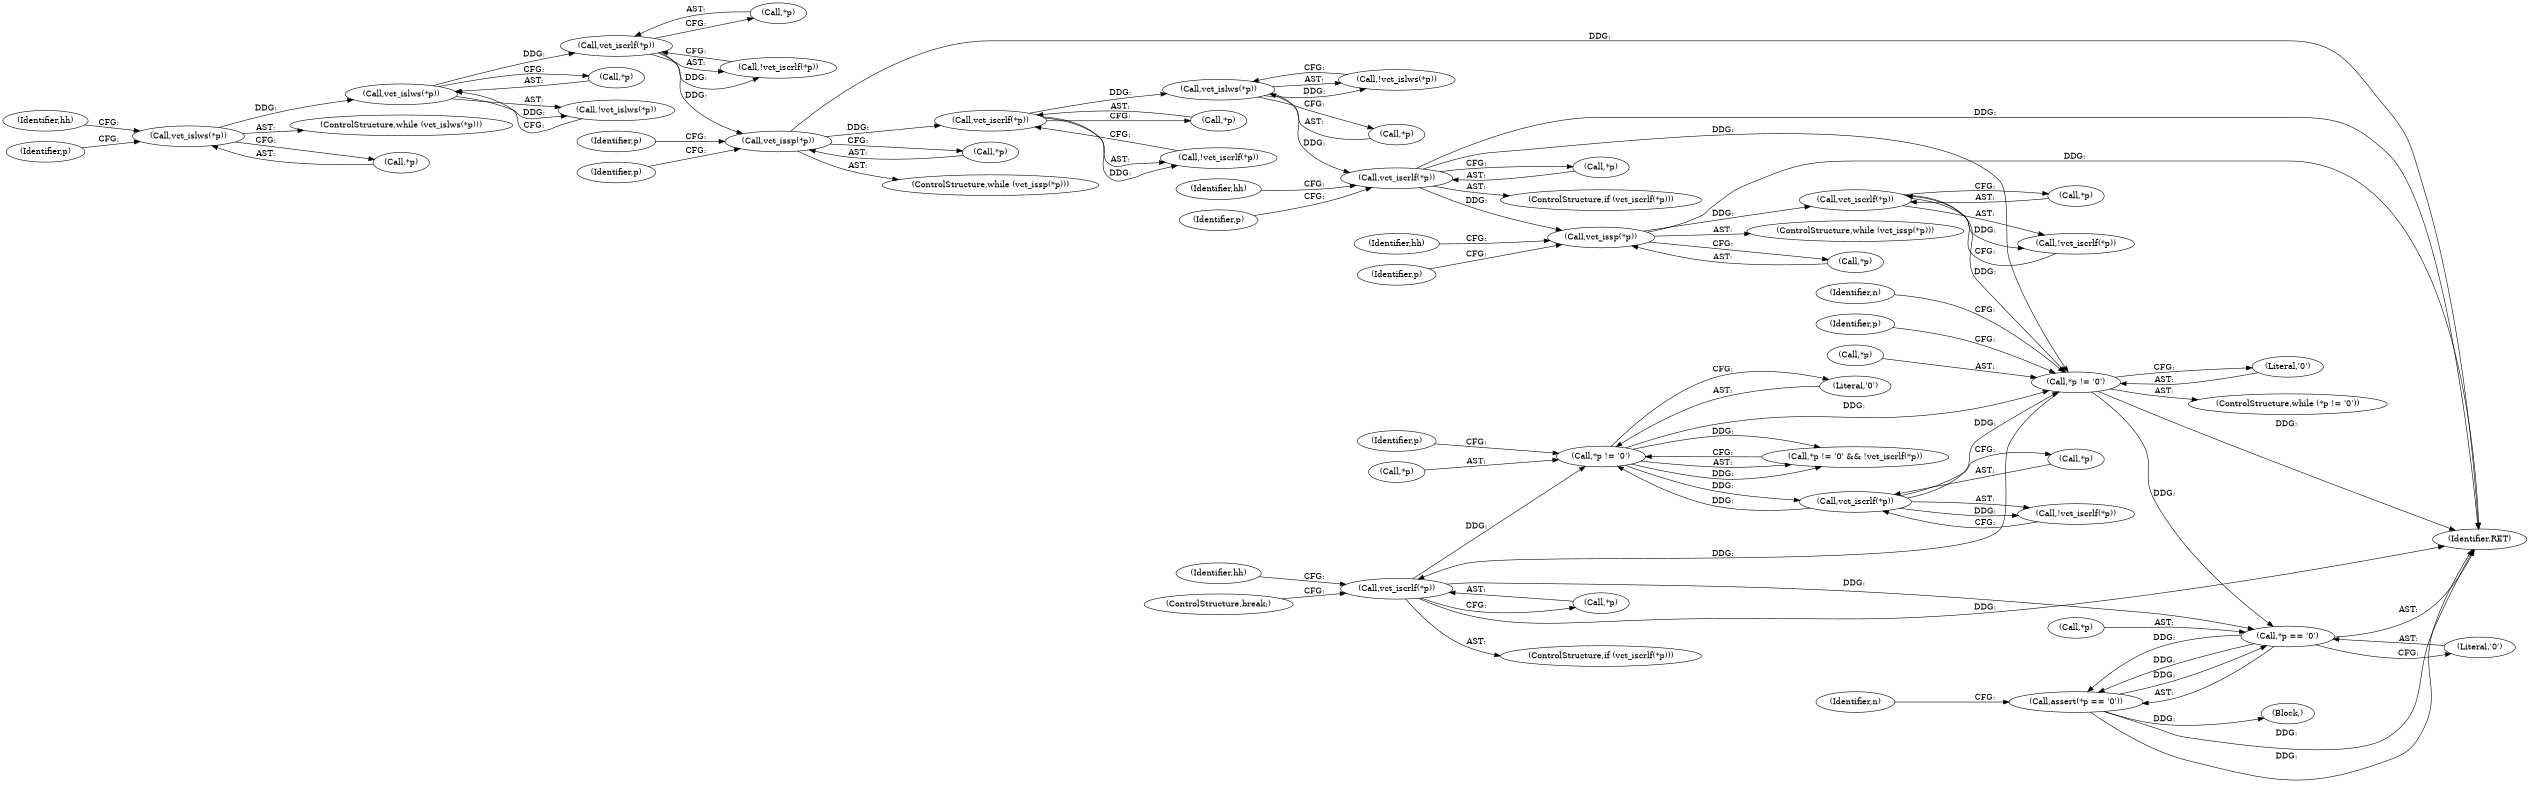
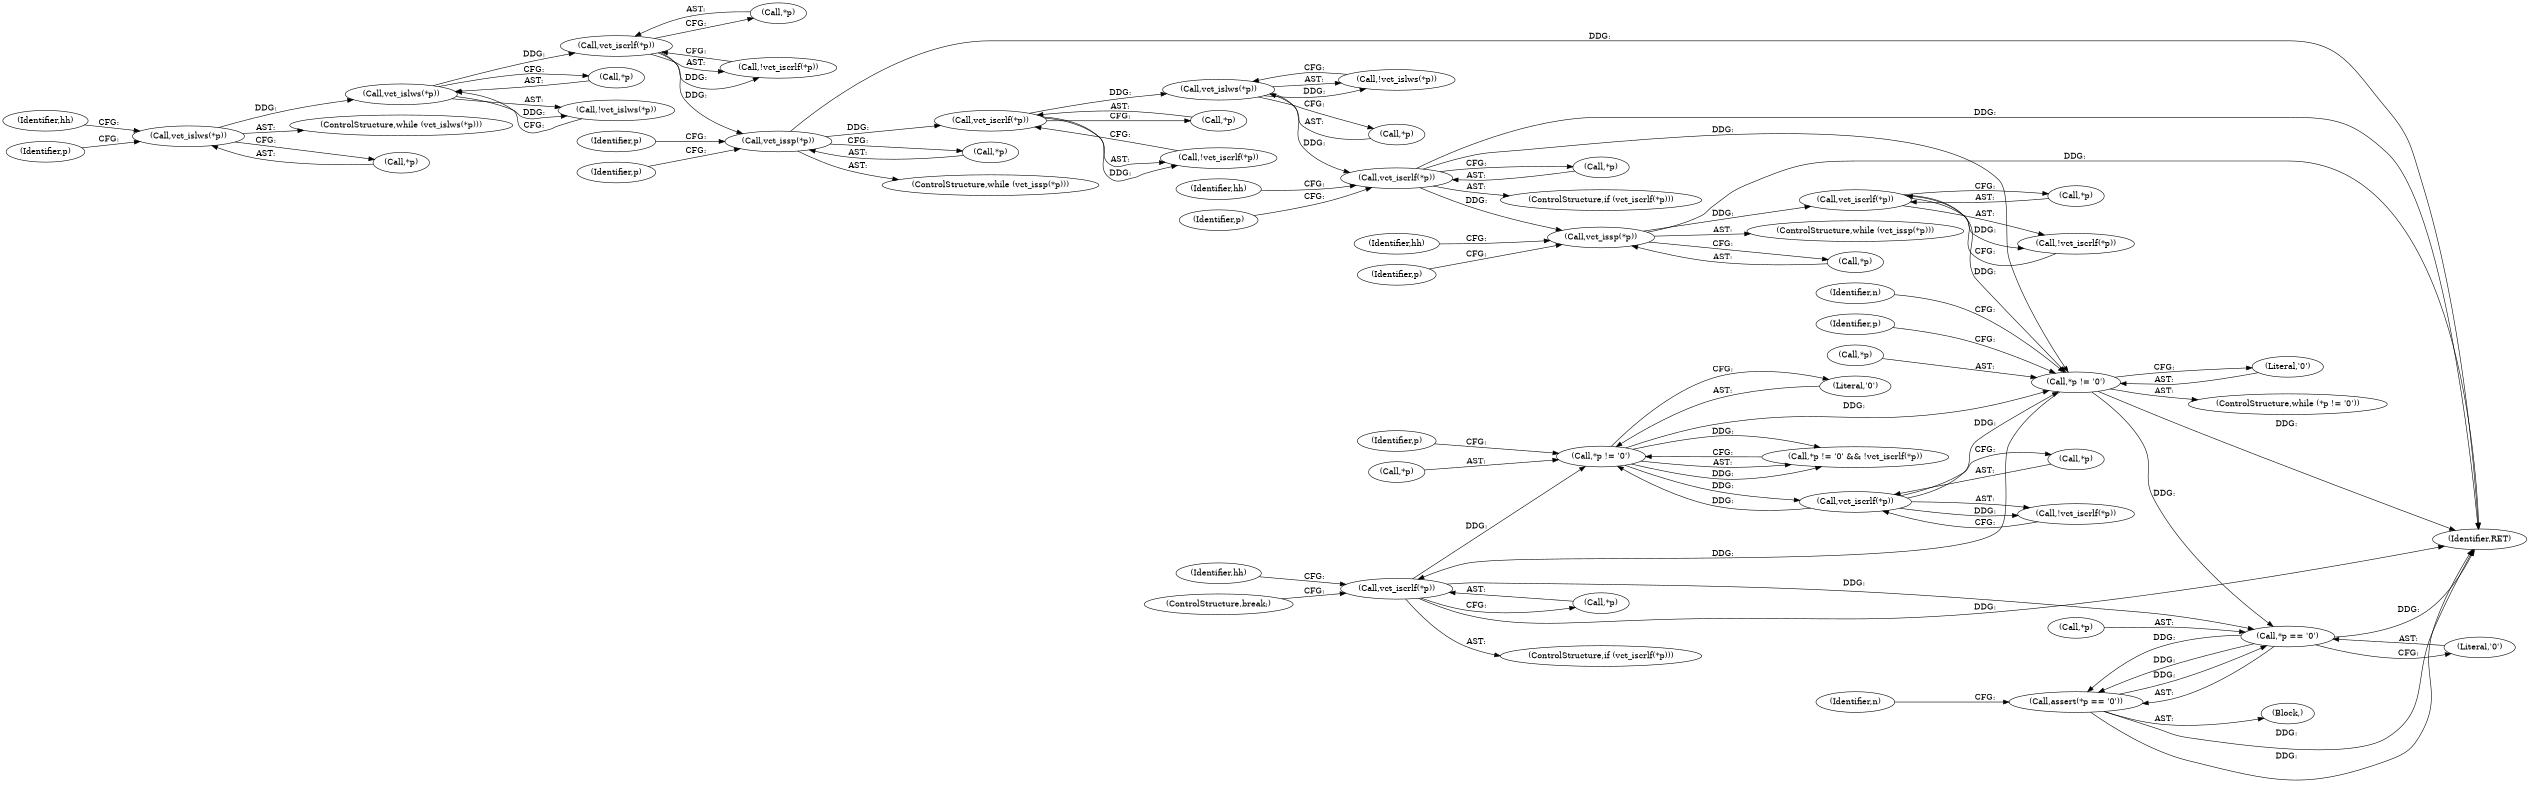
(2410, 610) -> (2410, 610)
(2166, 719) -> (2166, 719)
